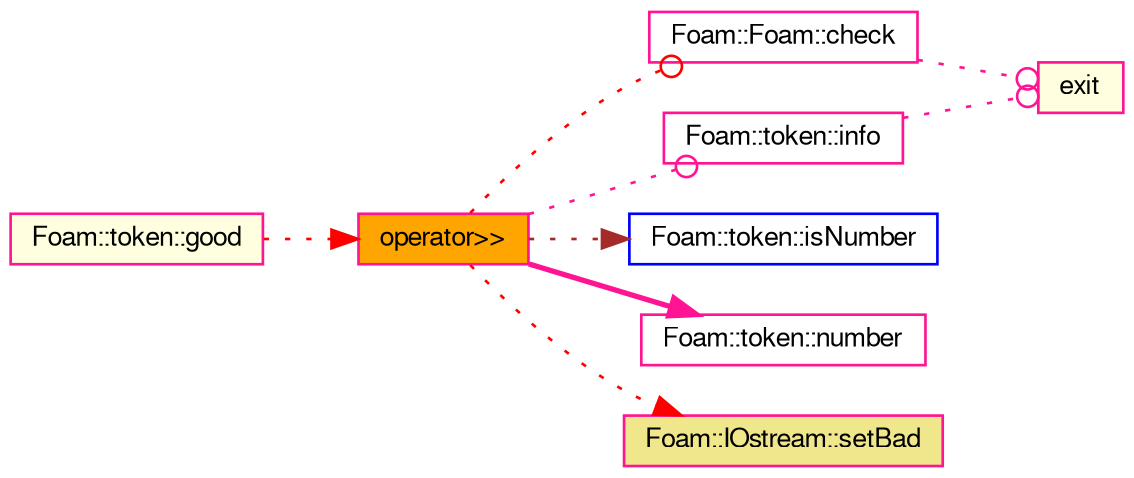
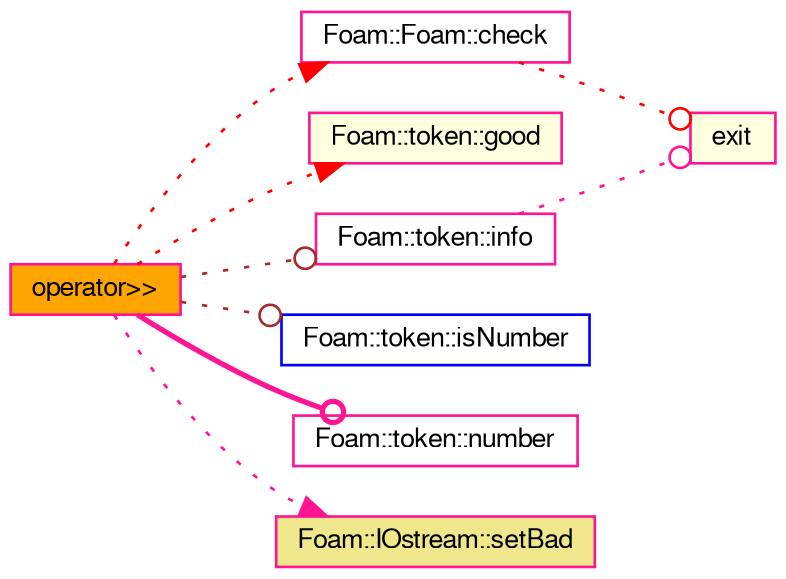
(967, 68) -> (595, 88)
(559, 132) -> (197, 157)
(602, 192) -> (238, 268)
(297, 239) -> (225, 213)
(565, 239) -> (220, 308)
(600, 285) -> (227, 367)
(556, 344) -> (197, 422)
